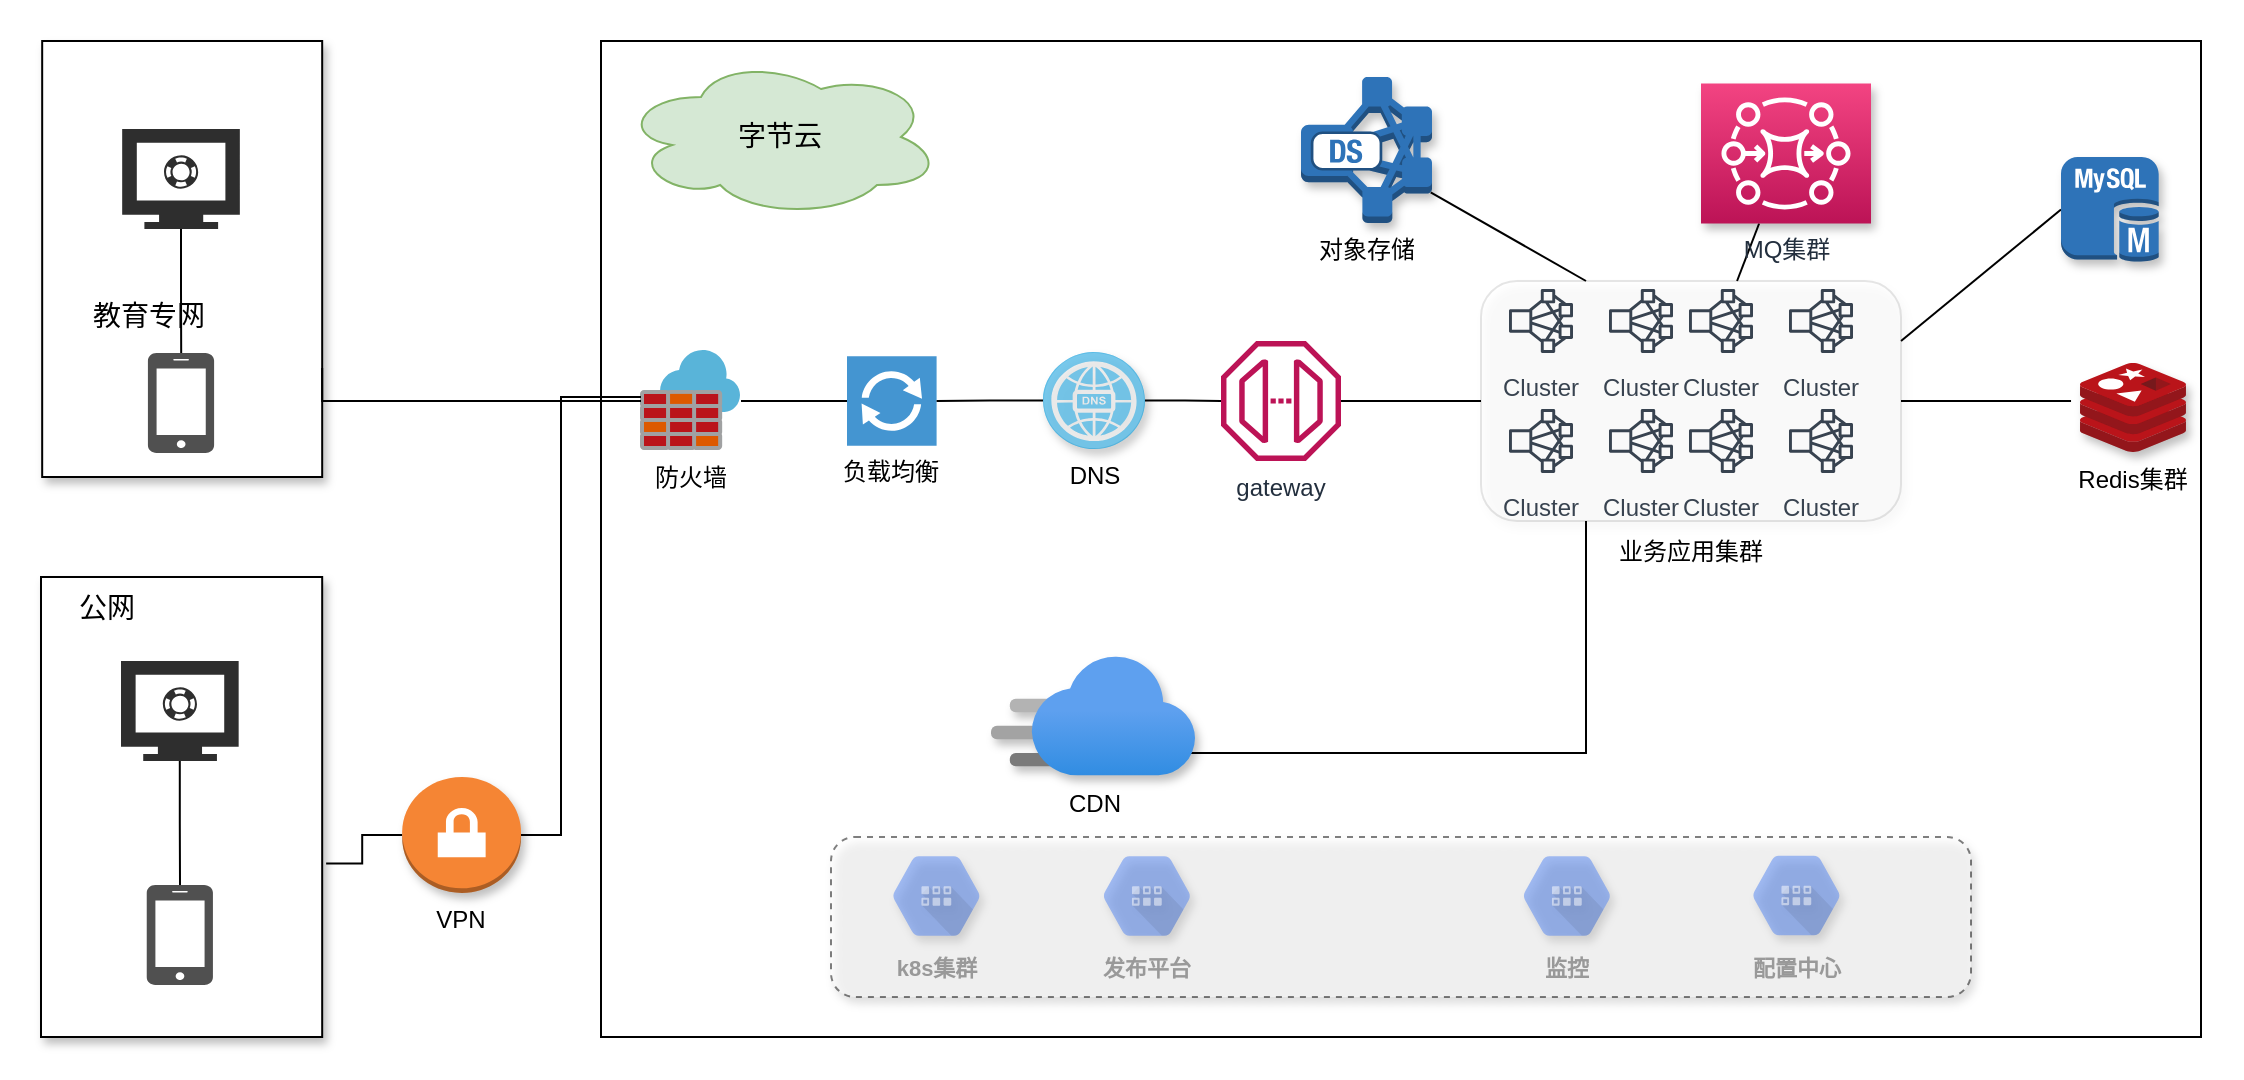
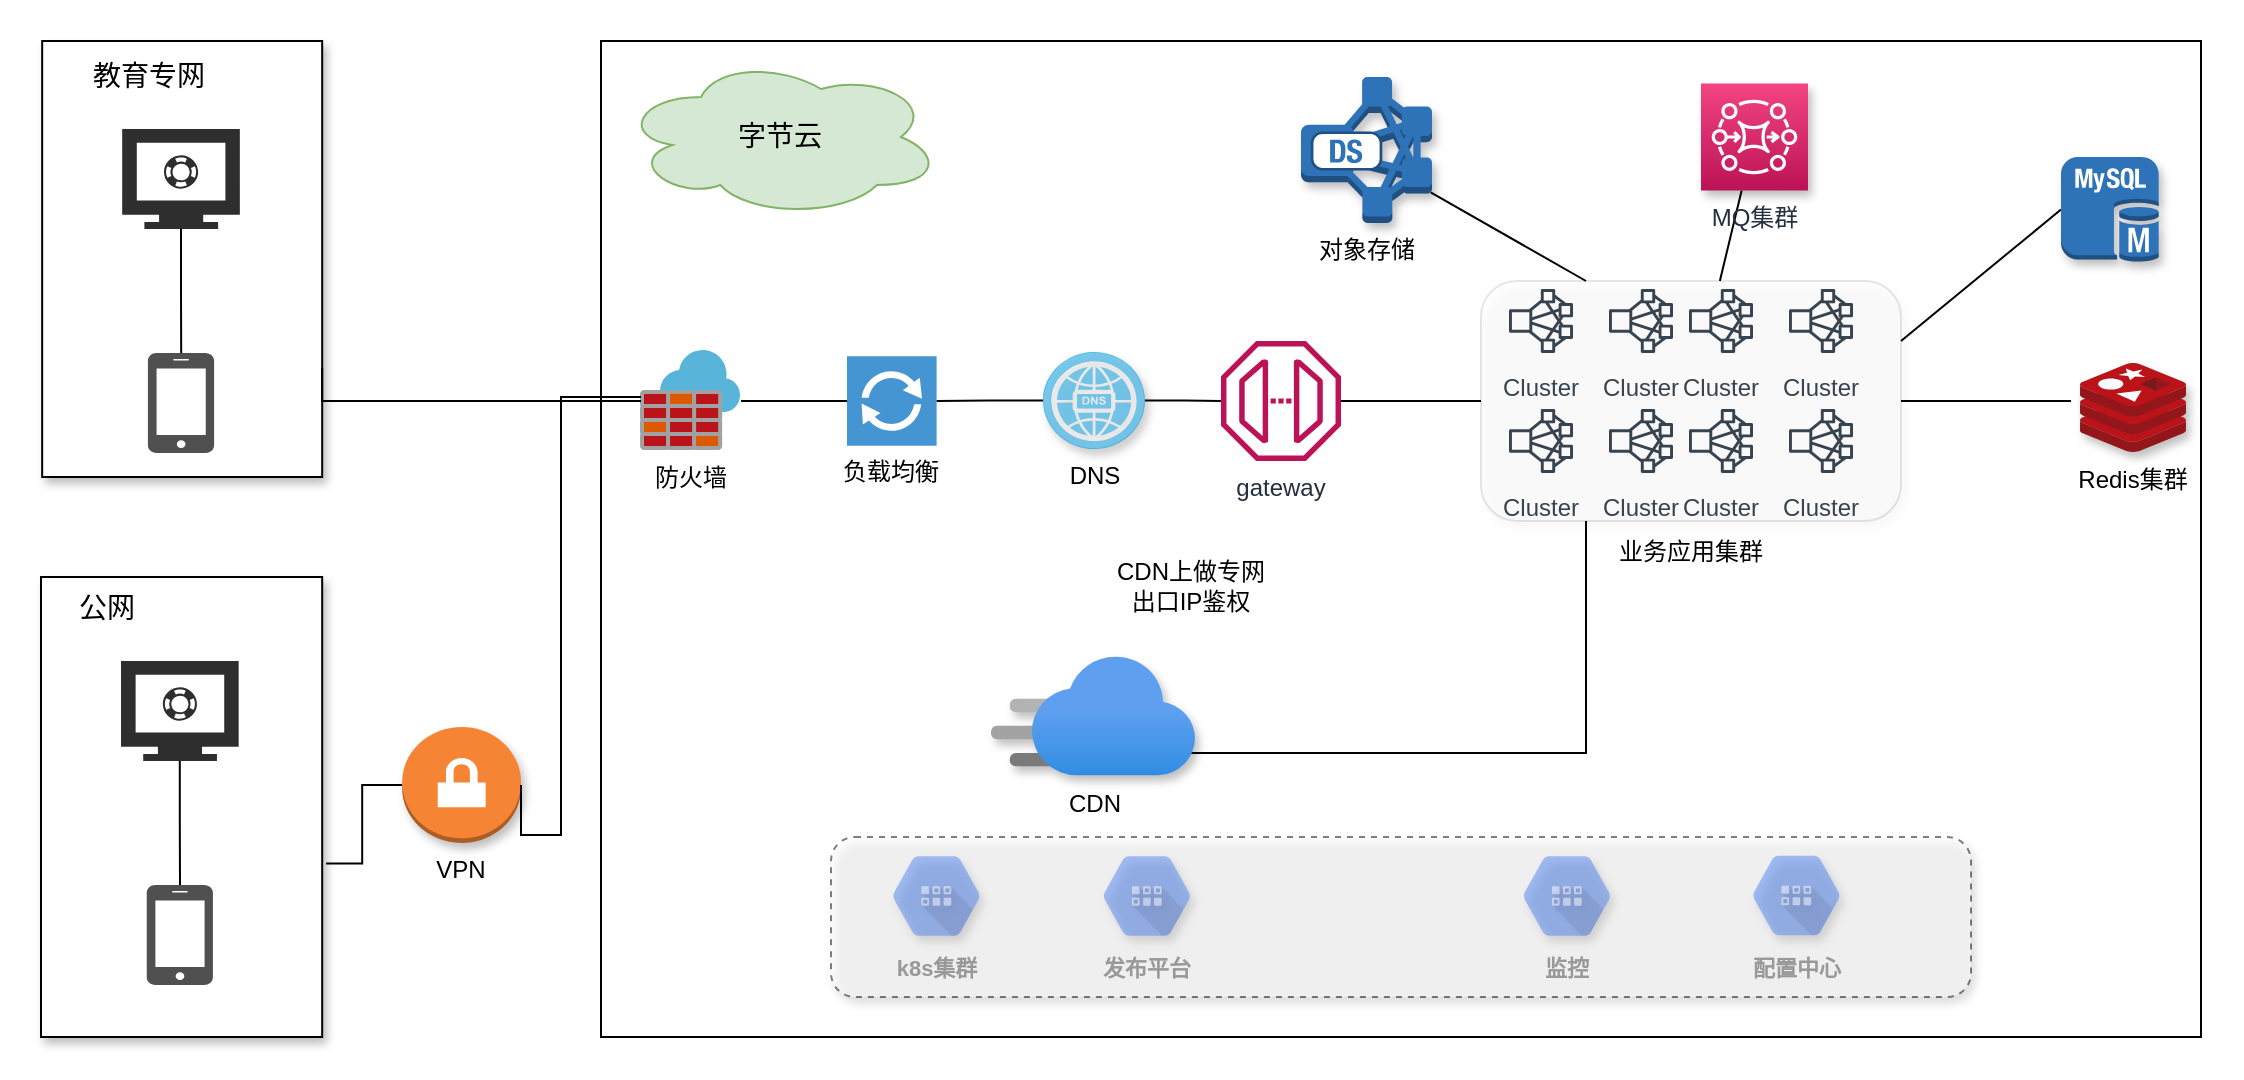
(1786, 154) -> (1755, 137)
(148, 317) -> (148, 77)
none -> (1191, 587)
(462, 835) -> (462, 785)
